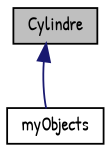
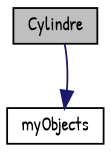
(44, 85) -> (67, 67)
